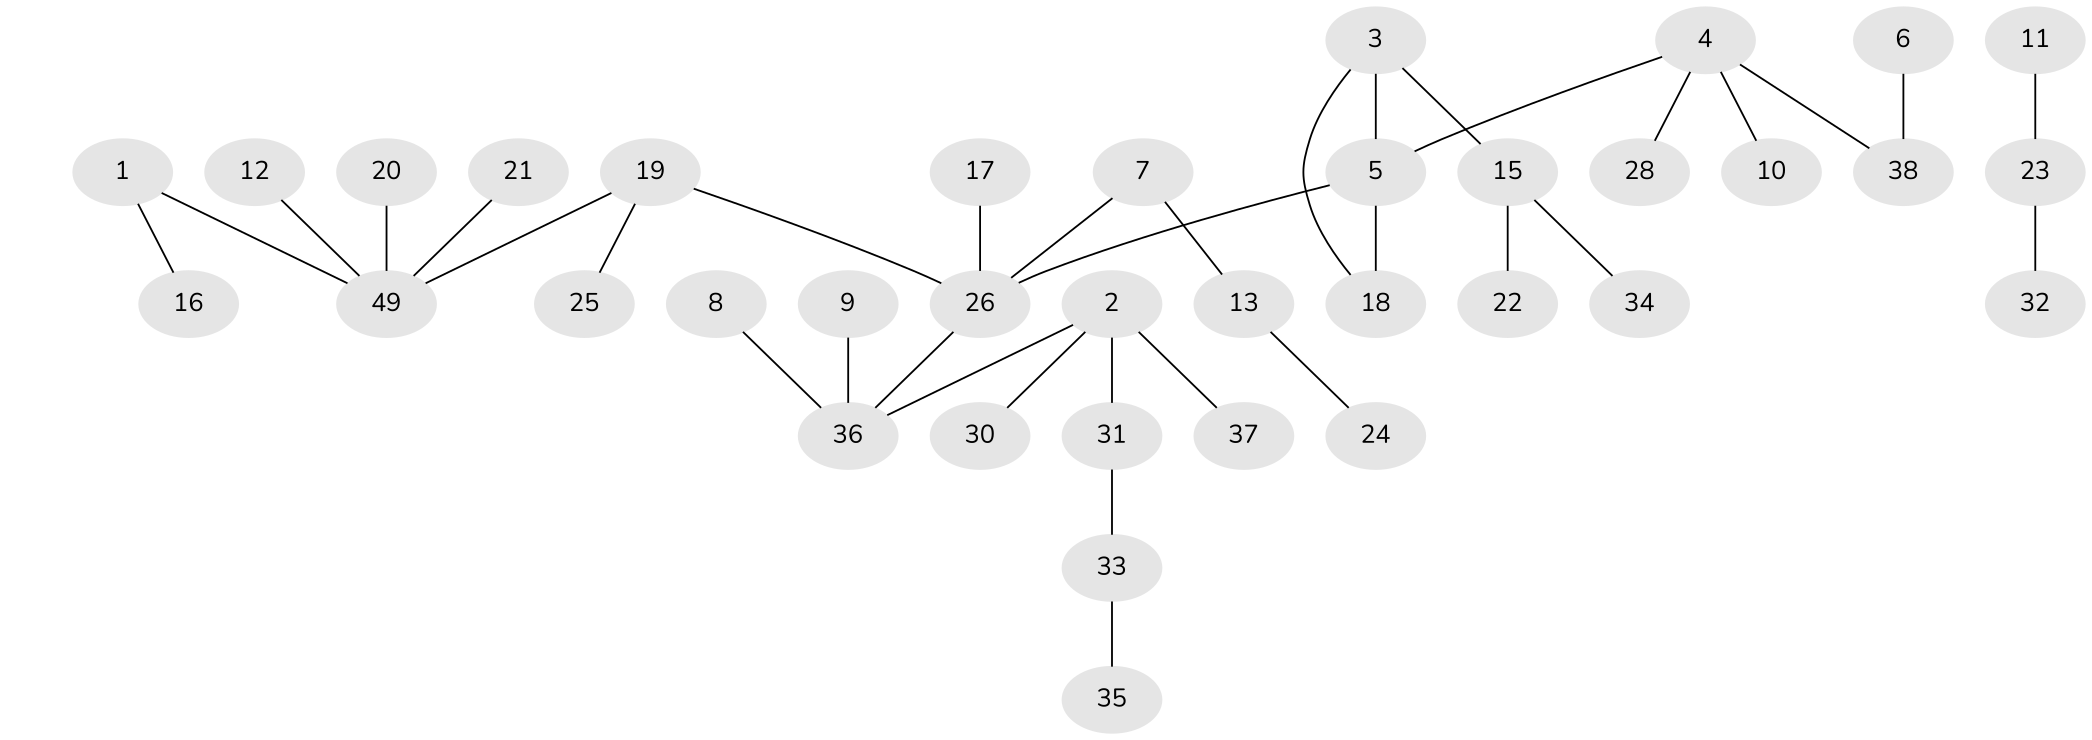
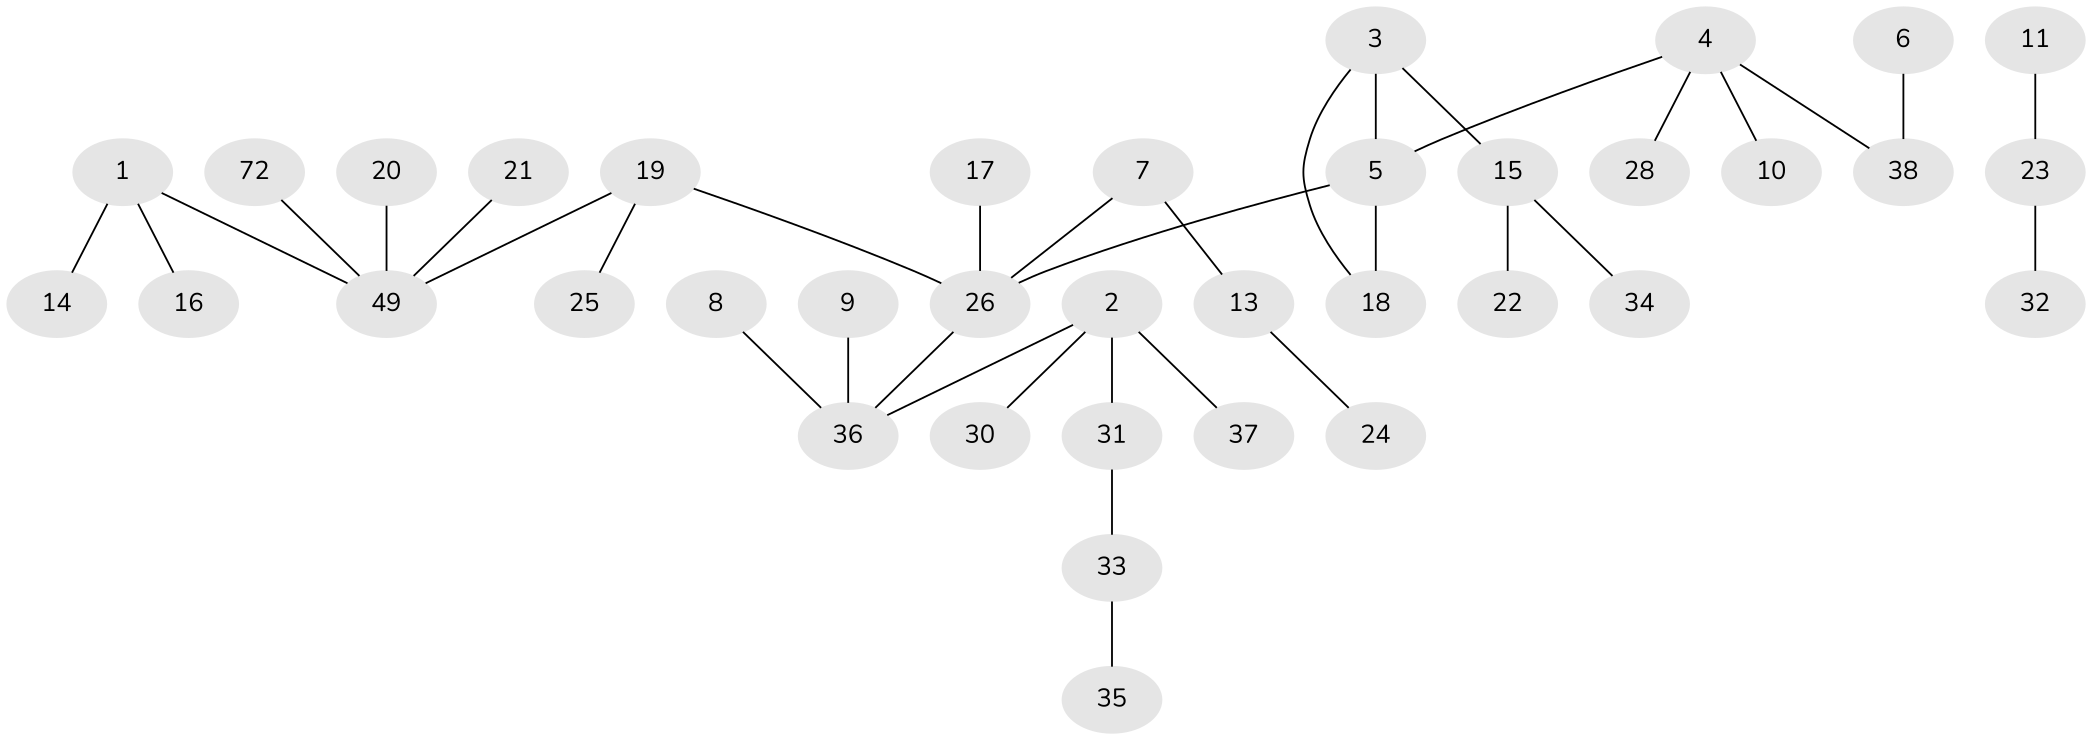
(255, 172) -> (255, 172)
none -> (57, 304)
